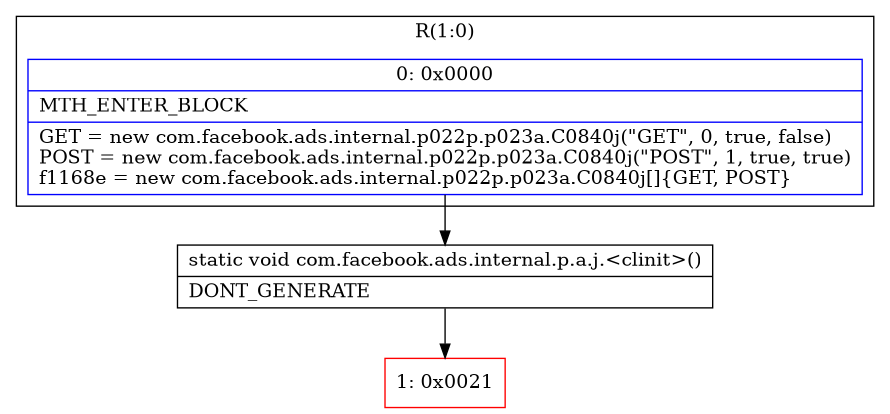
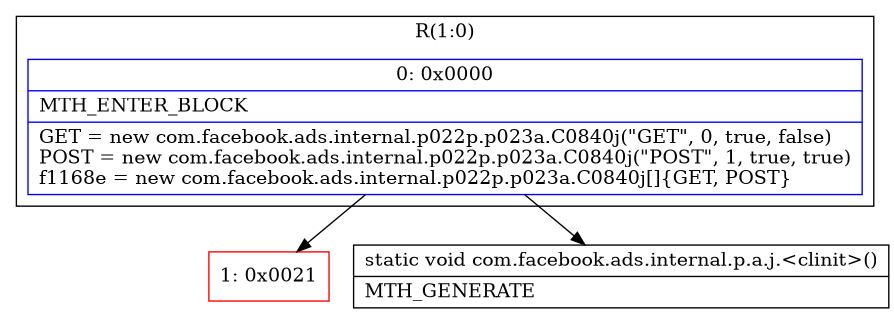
(280, 291) -> (451, 291)
(445, 326) -> (336, 219)
